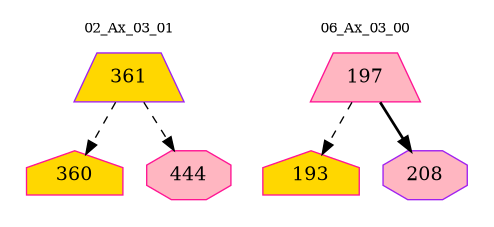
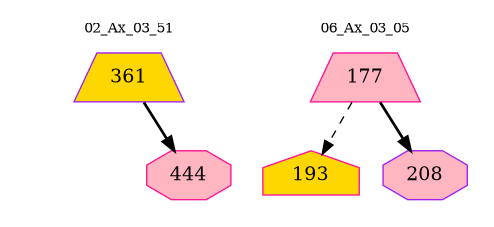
(129, 29) -> (129, 29)
(365, 29) -> (365, 29)
(365, 77) -> (365, 77)
(155, 121) -> (155, 121)
(75, 175) -> none
